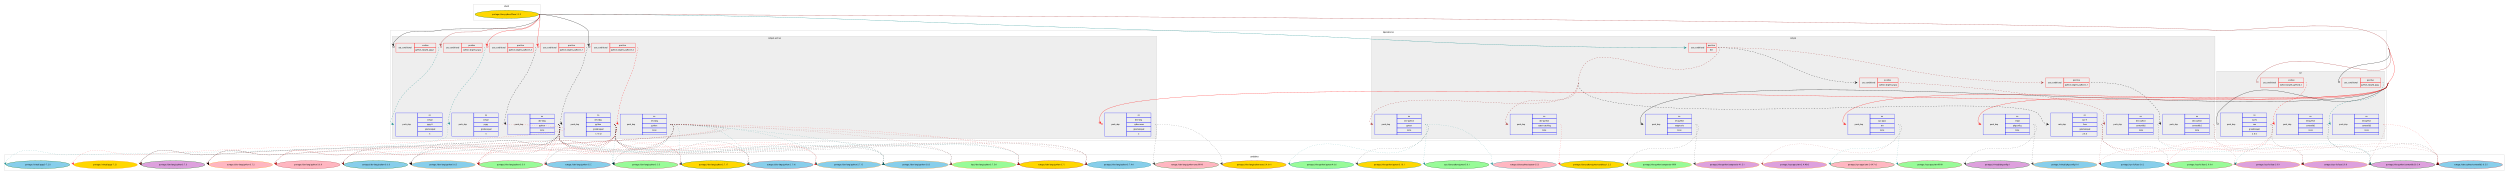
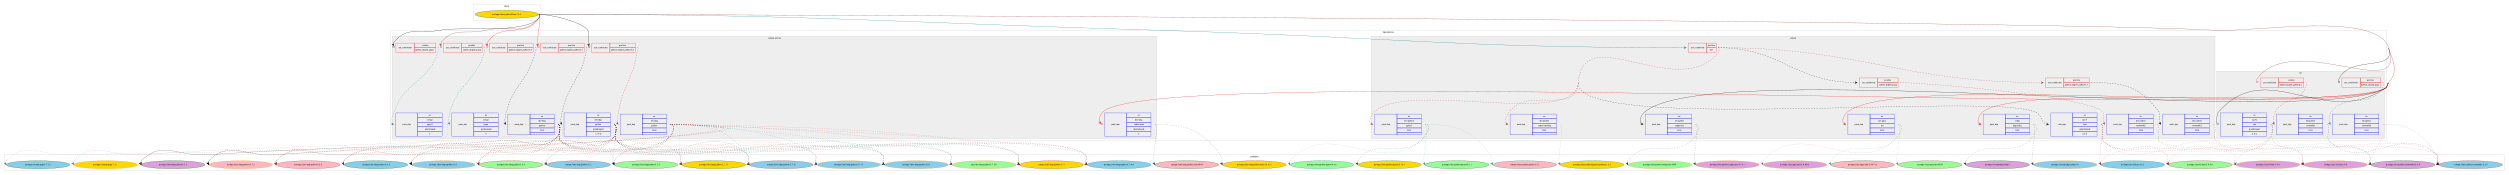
(1457, 165) -> (1457, 165)
